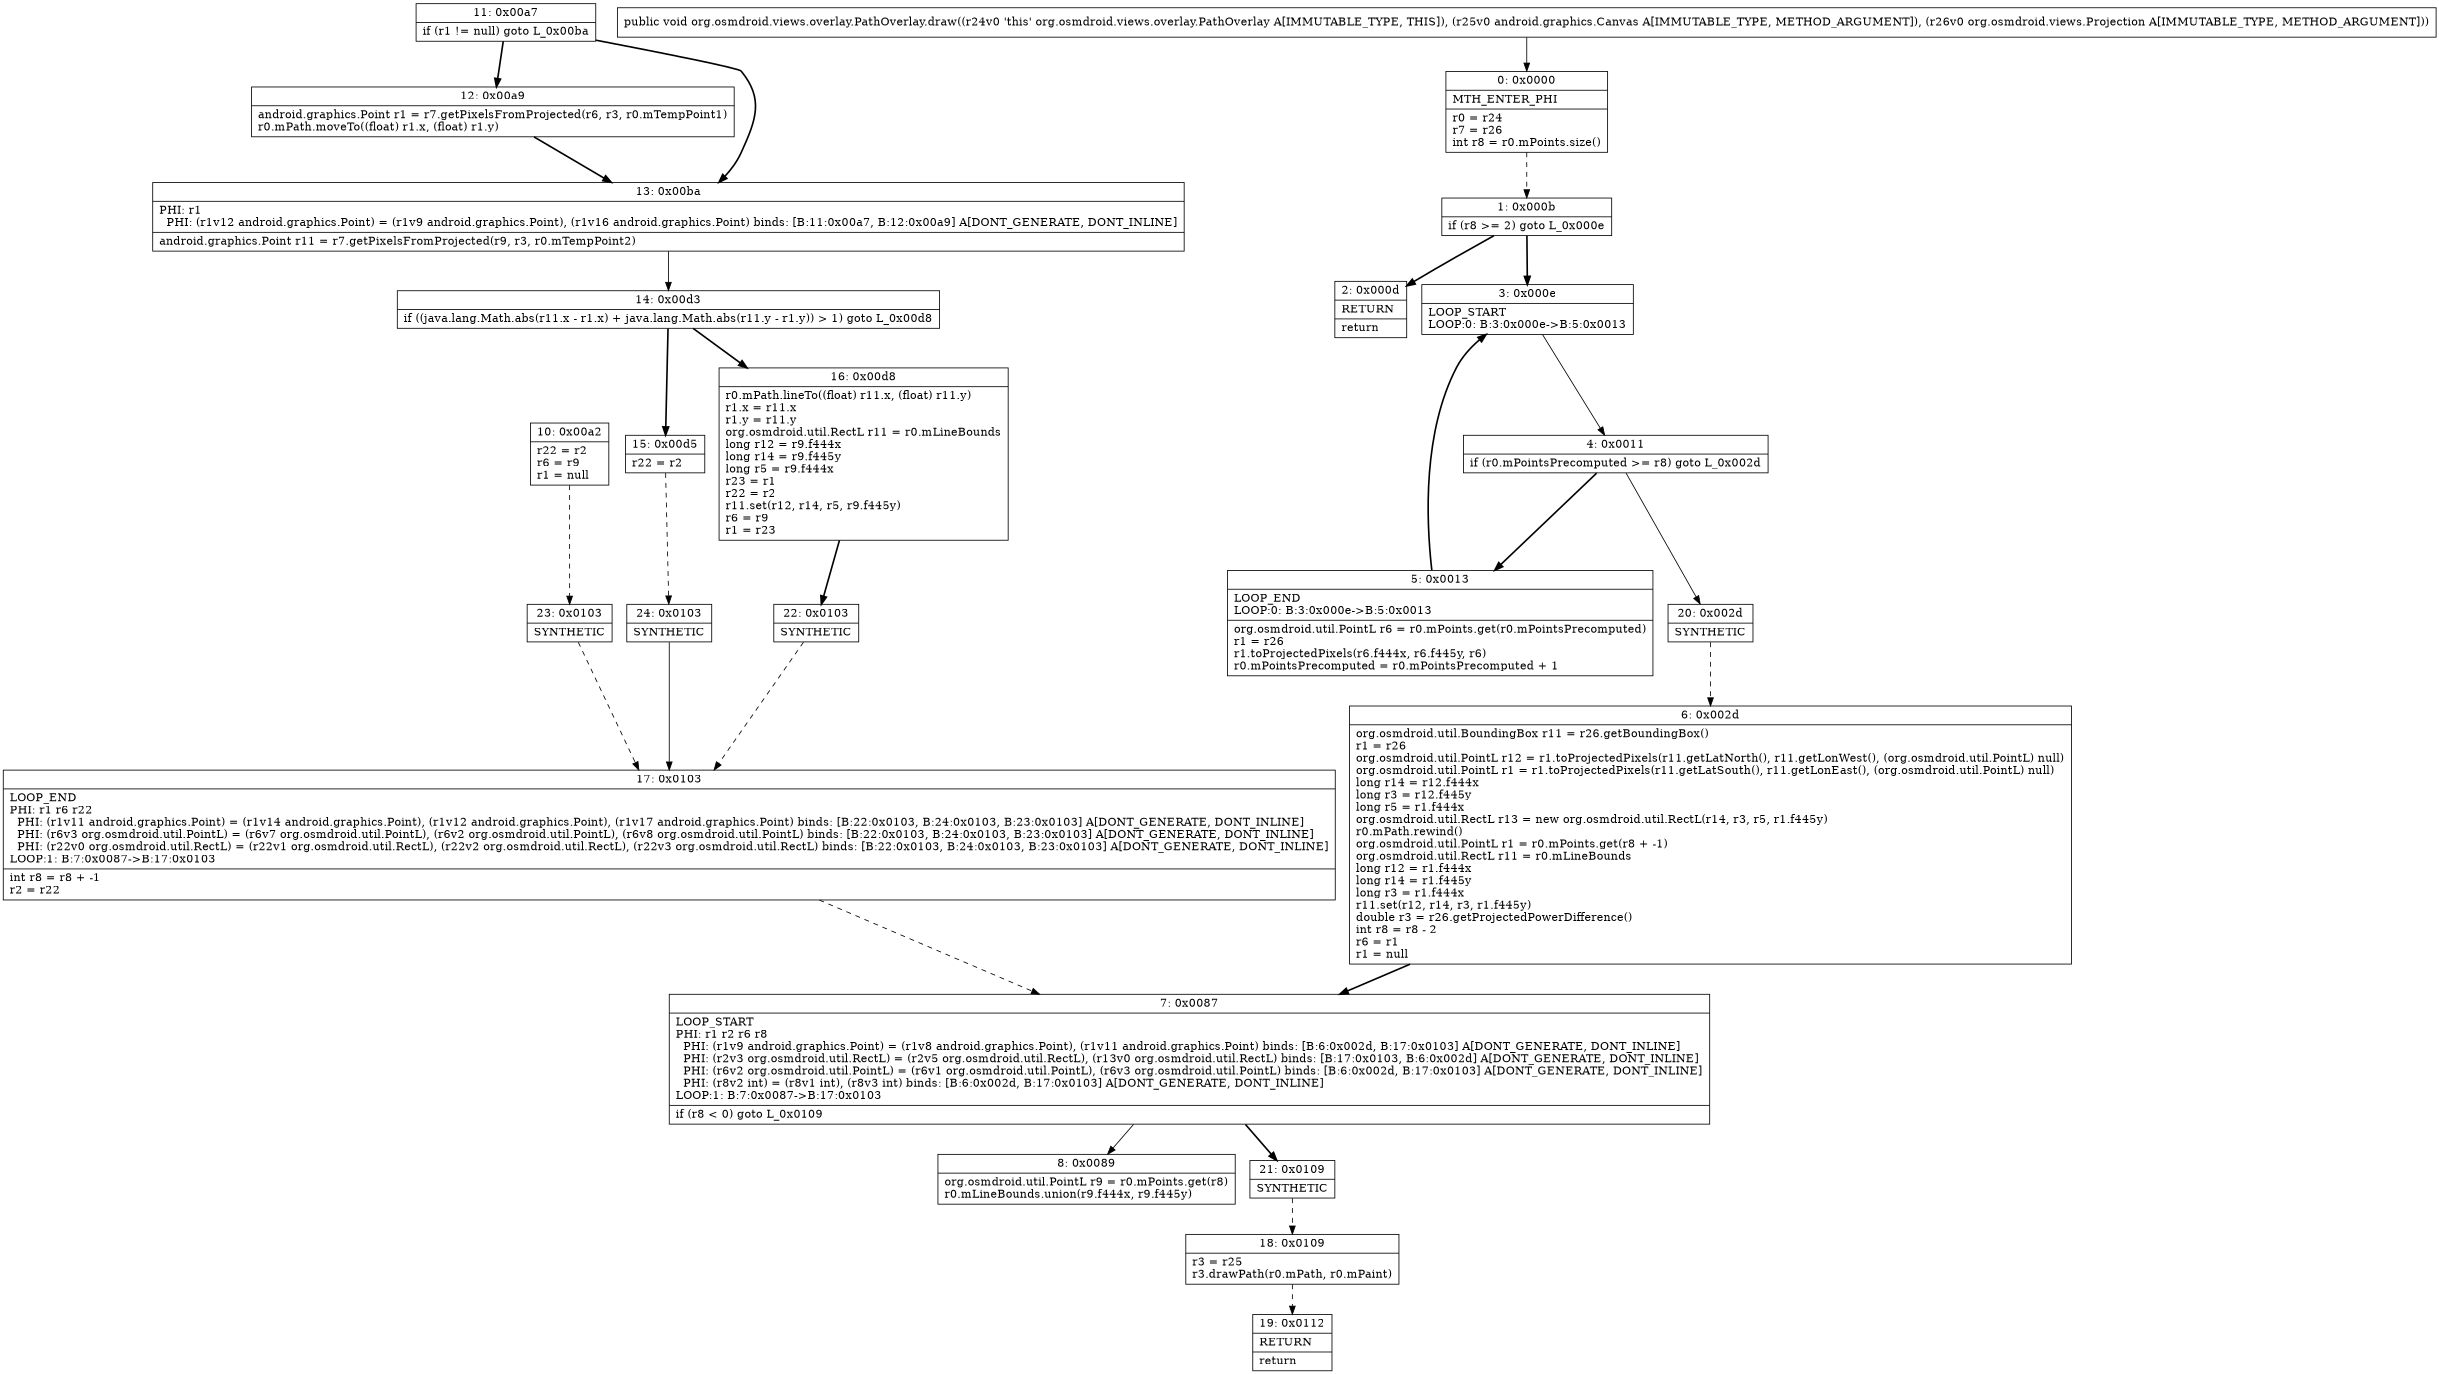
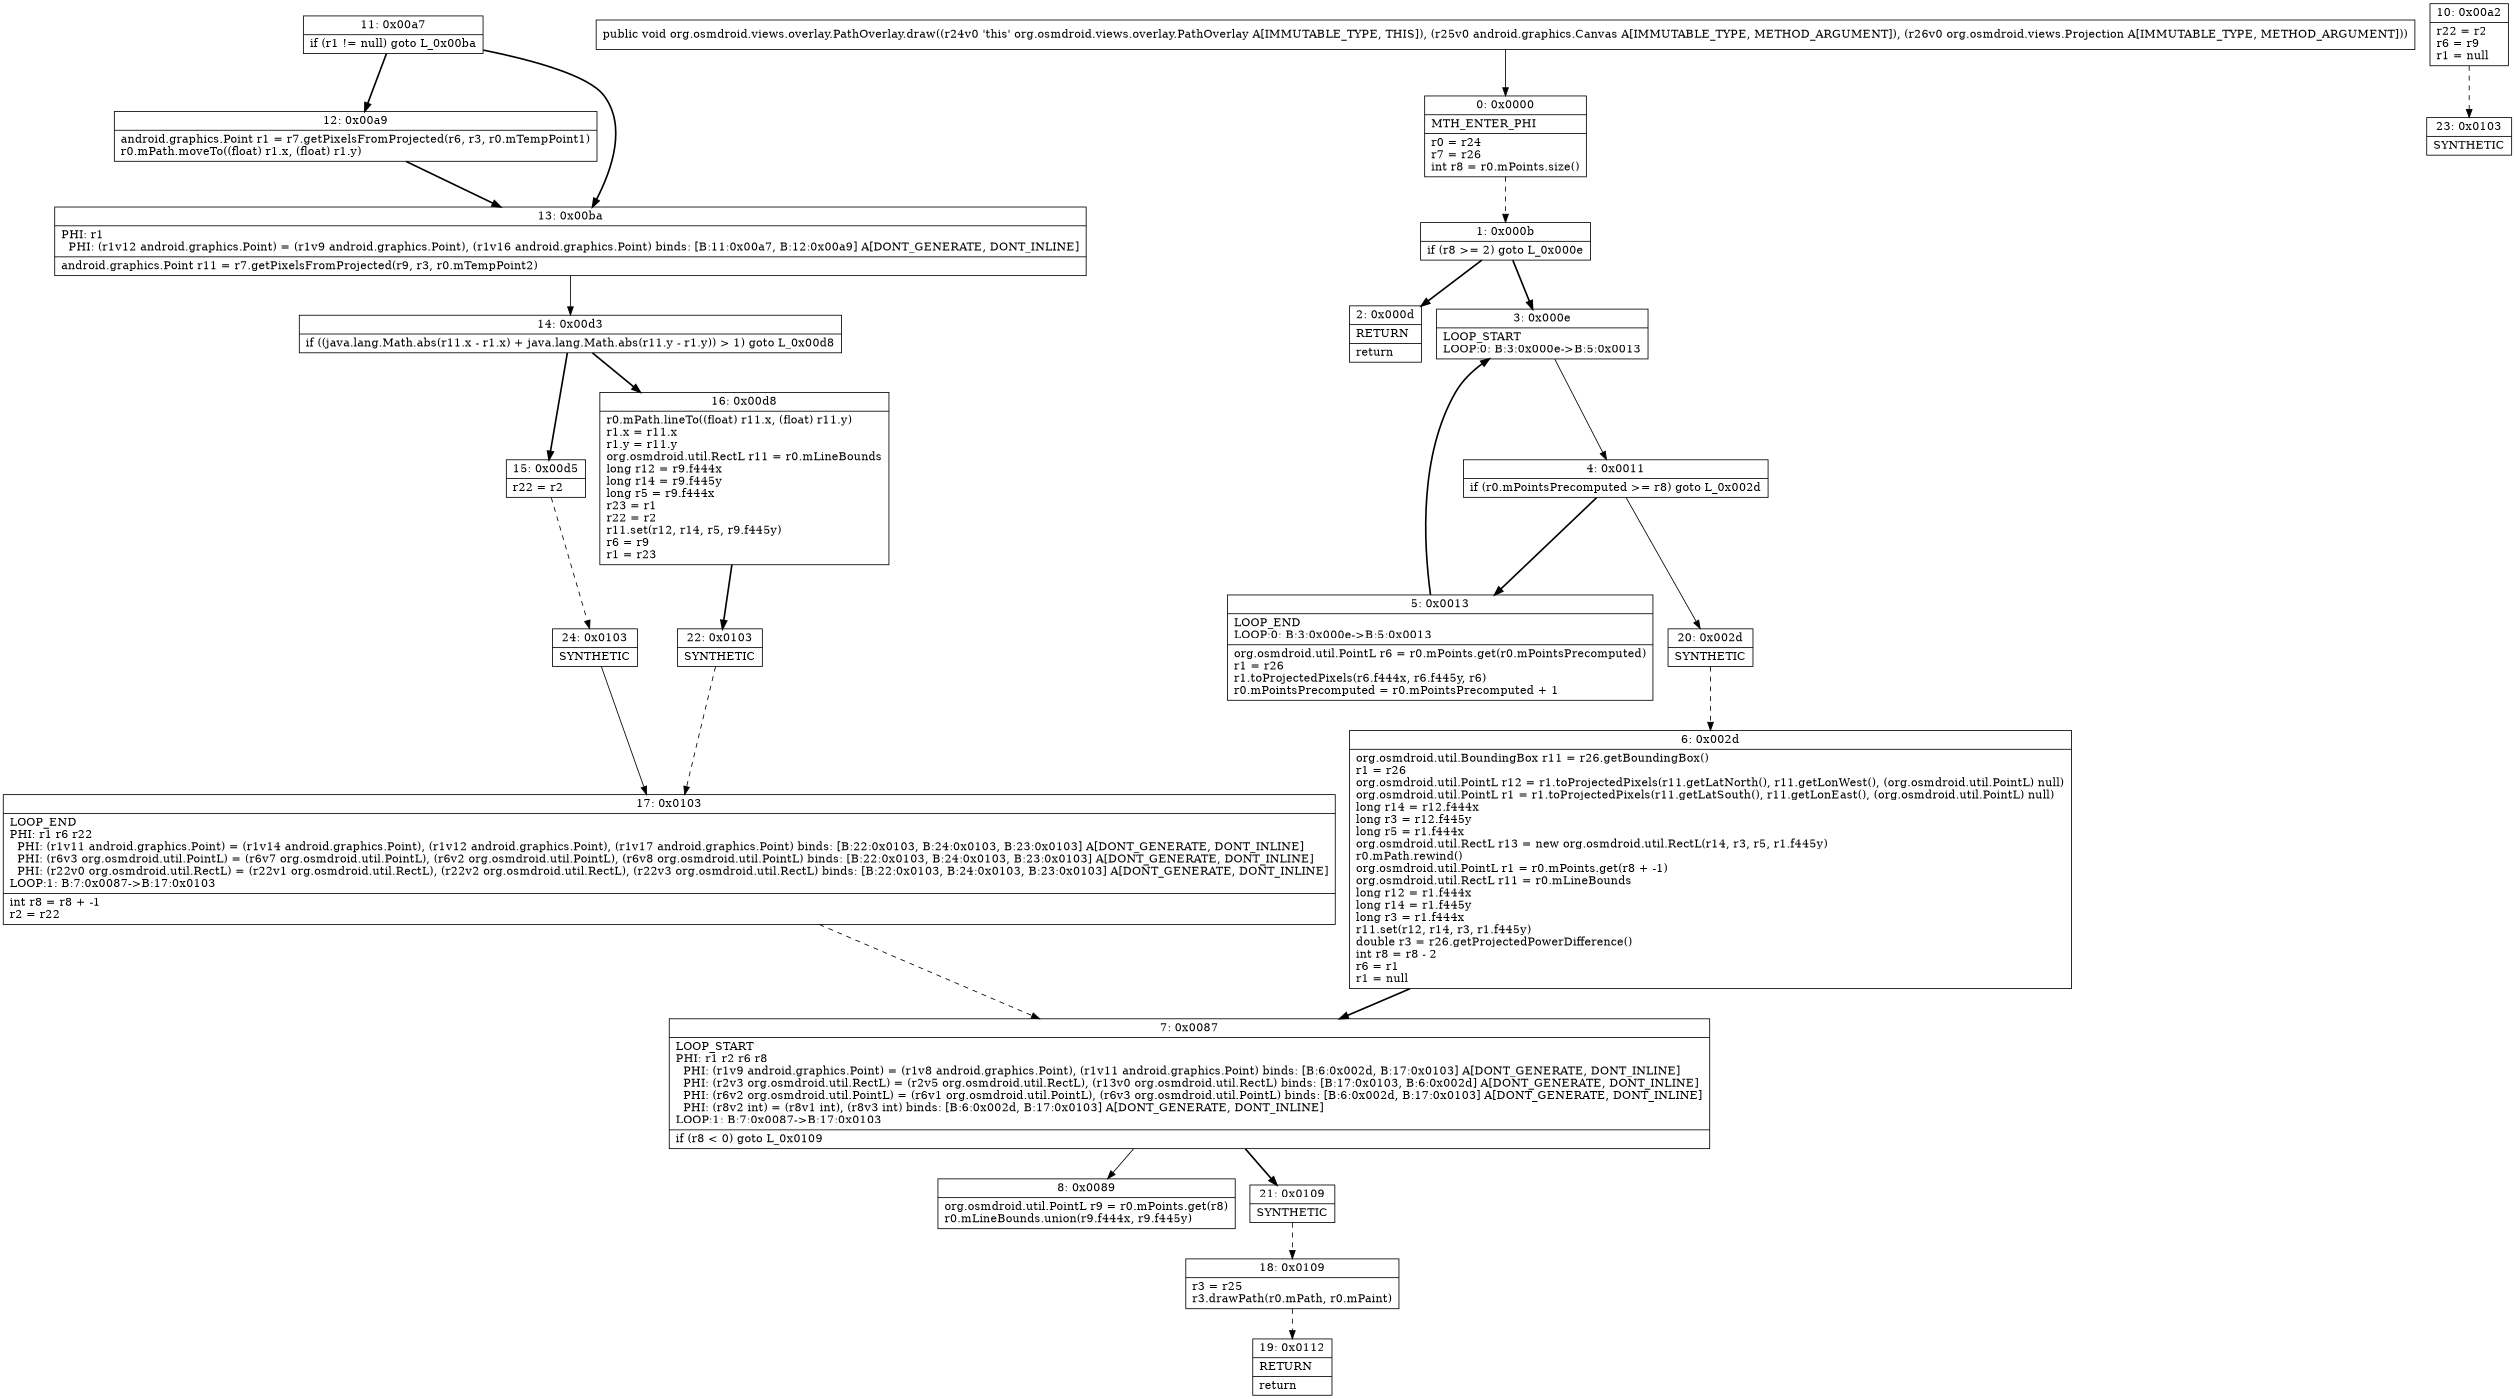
(607, 702) -> none
